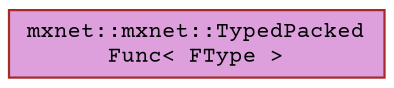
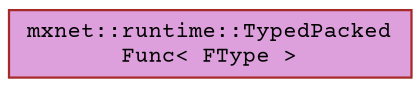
(197, 44) -> (210, 44)
